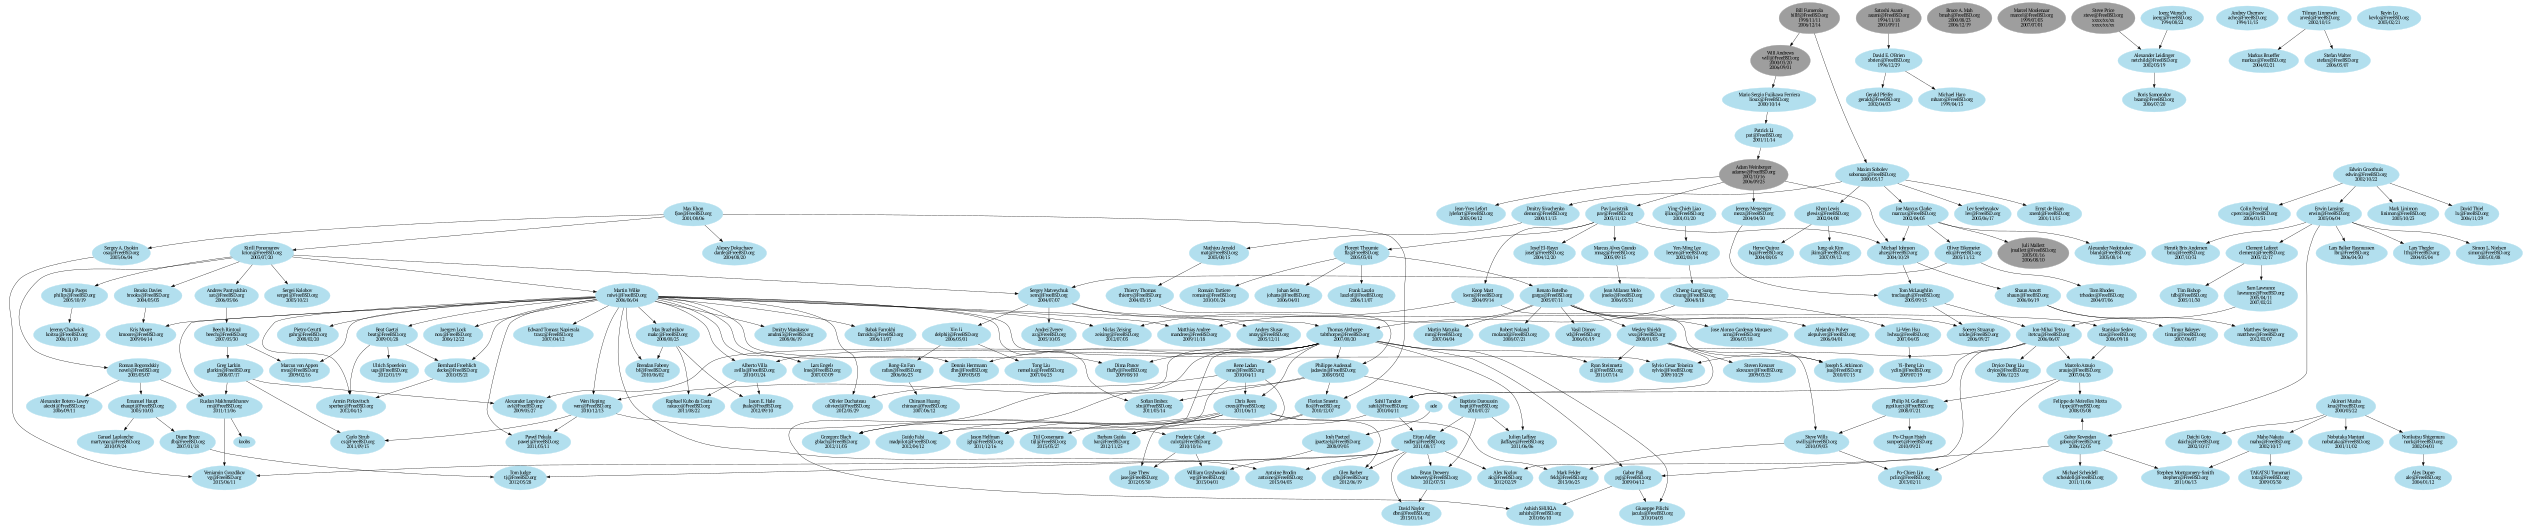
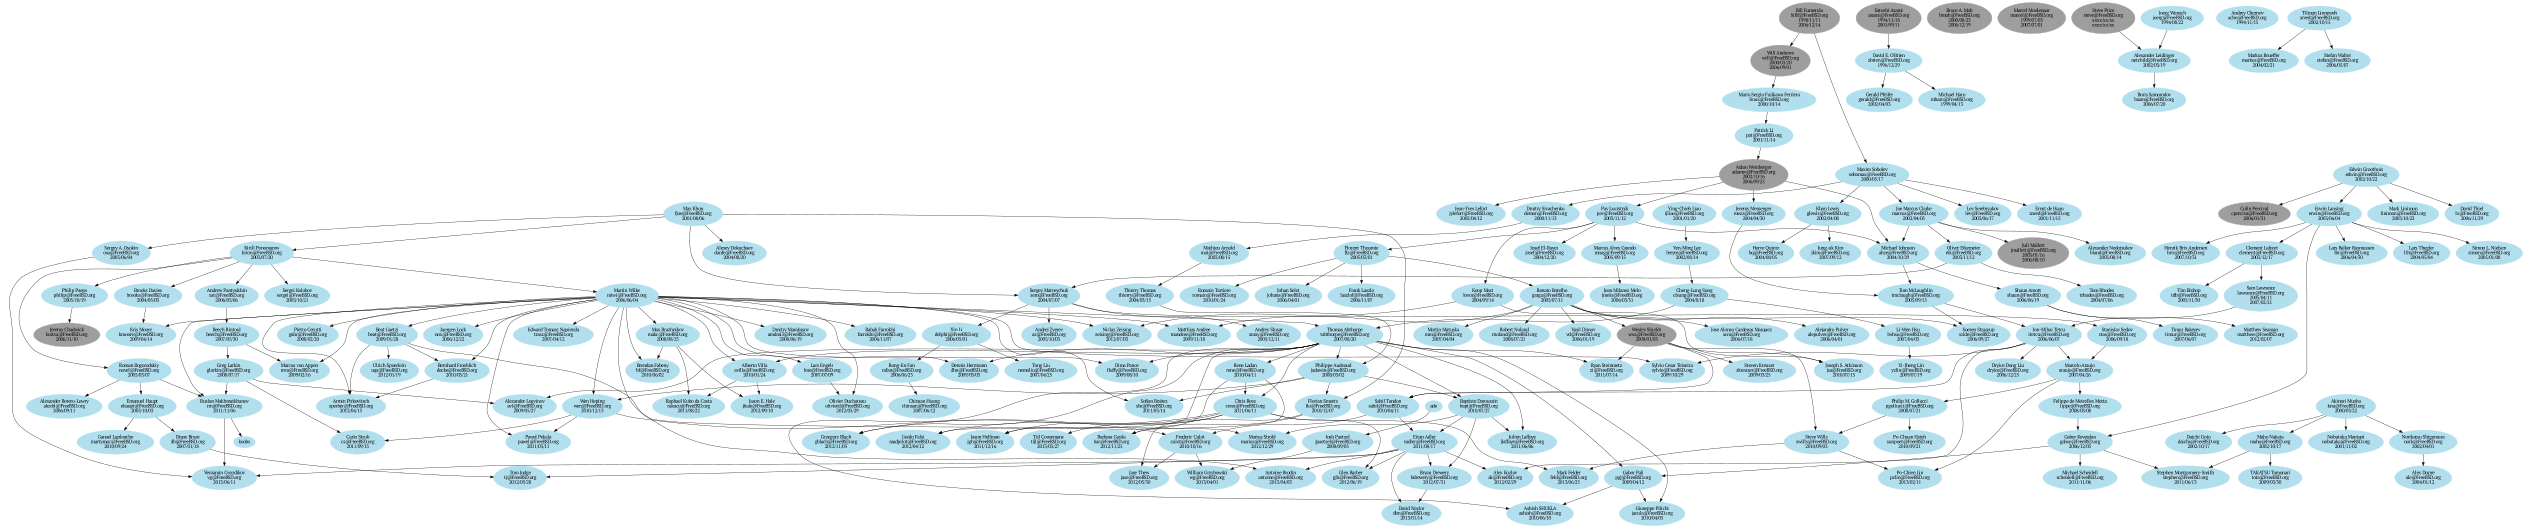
(2389, 18) -> none
(2254, 214) -> (2254, 214)
(654, 274) -> (833, 290)
(67, 335) -> (67, 335)
(1647, 335) -> (1647, 335)
none -> (1411, 370)
(1046, 386) -> (834, 387)
(2082, 426) -> (2078, 423)
none -> (1262, 442)
